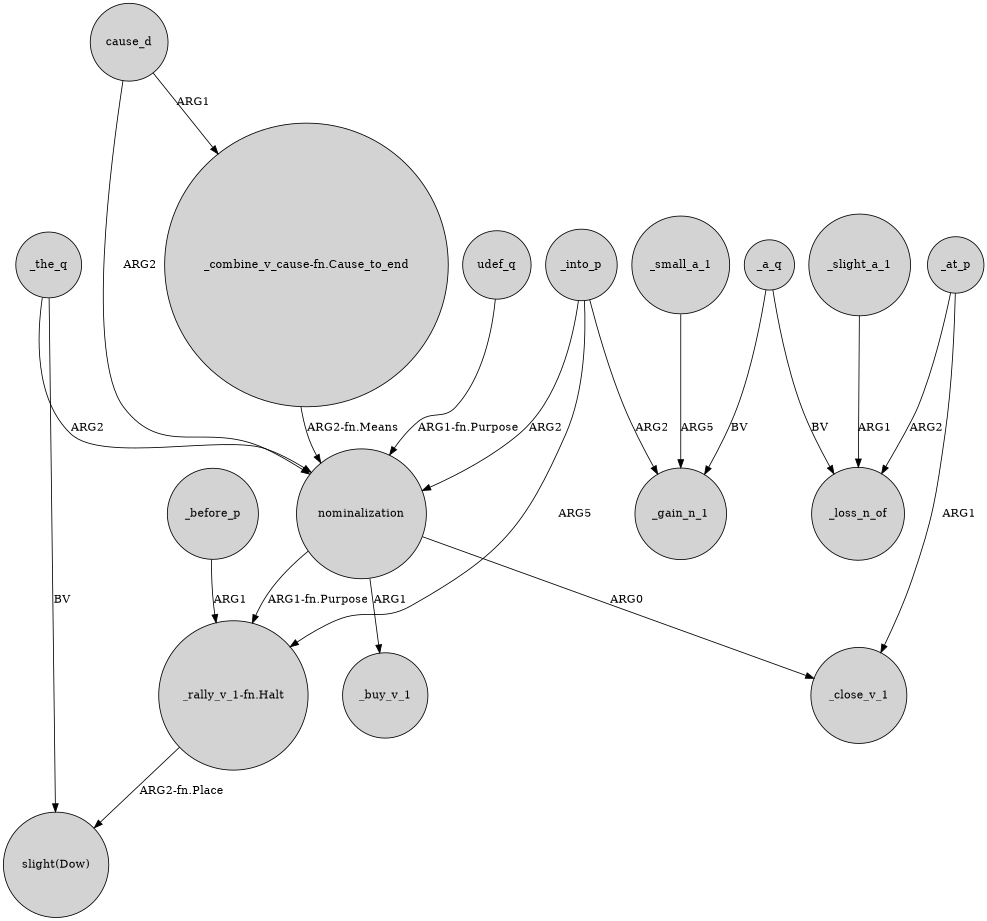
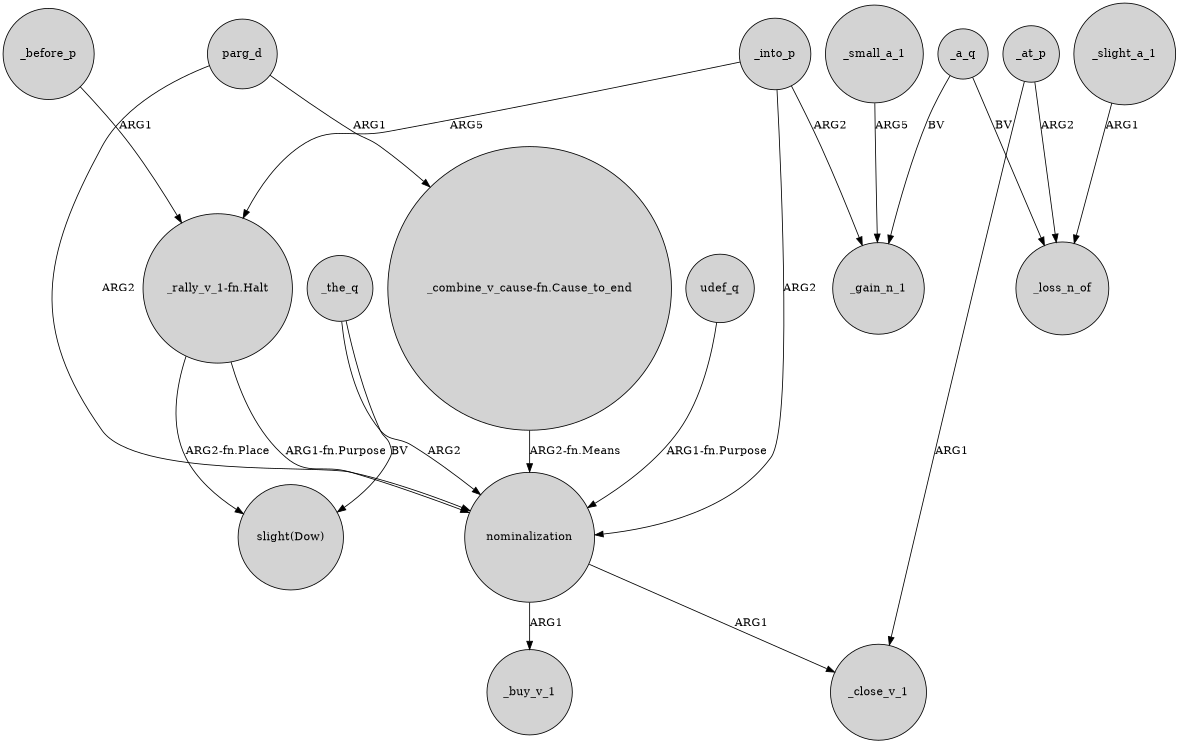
(129, 42) -> (242, 54)
(278, 580) -> (291, 461)
(627, 600) -> (752, 623)
